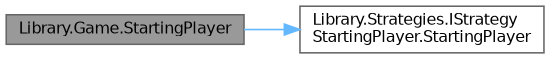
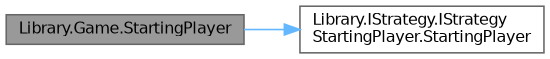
(422, 30) -> (422, 30)
